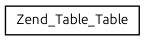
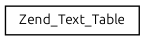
(72, 20) -> (72, 20)
